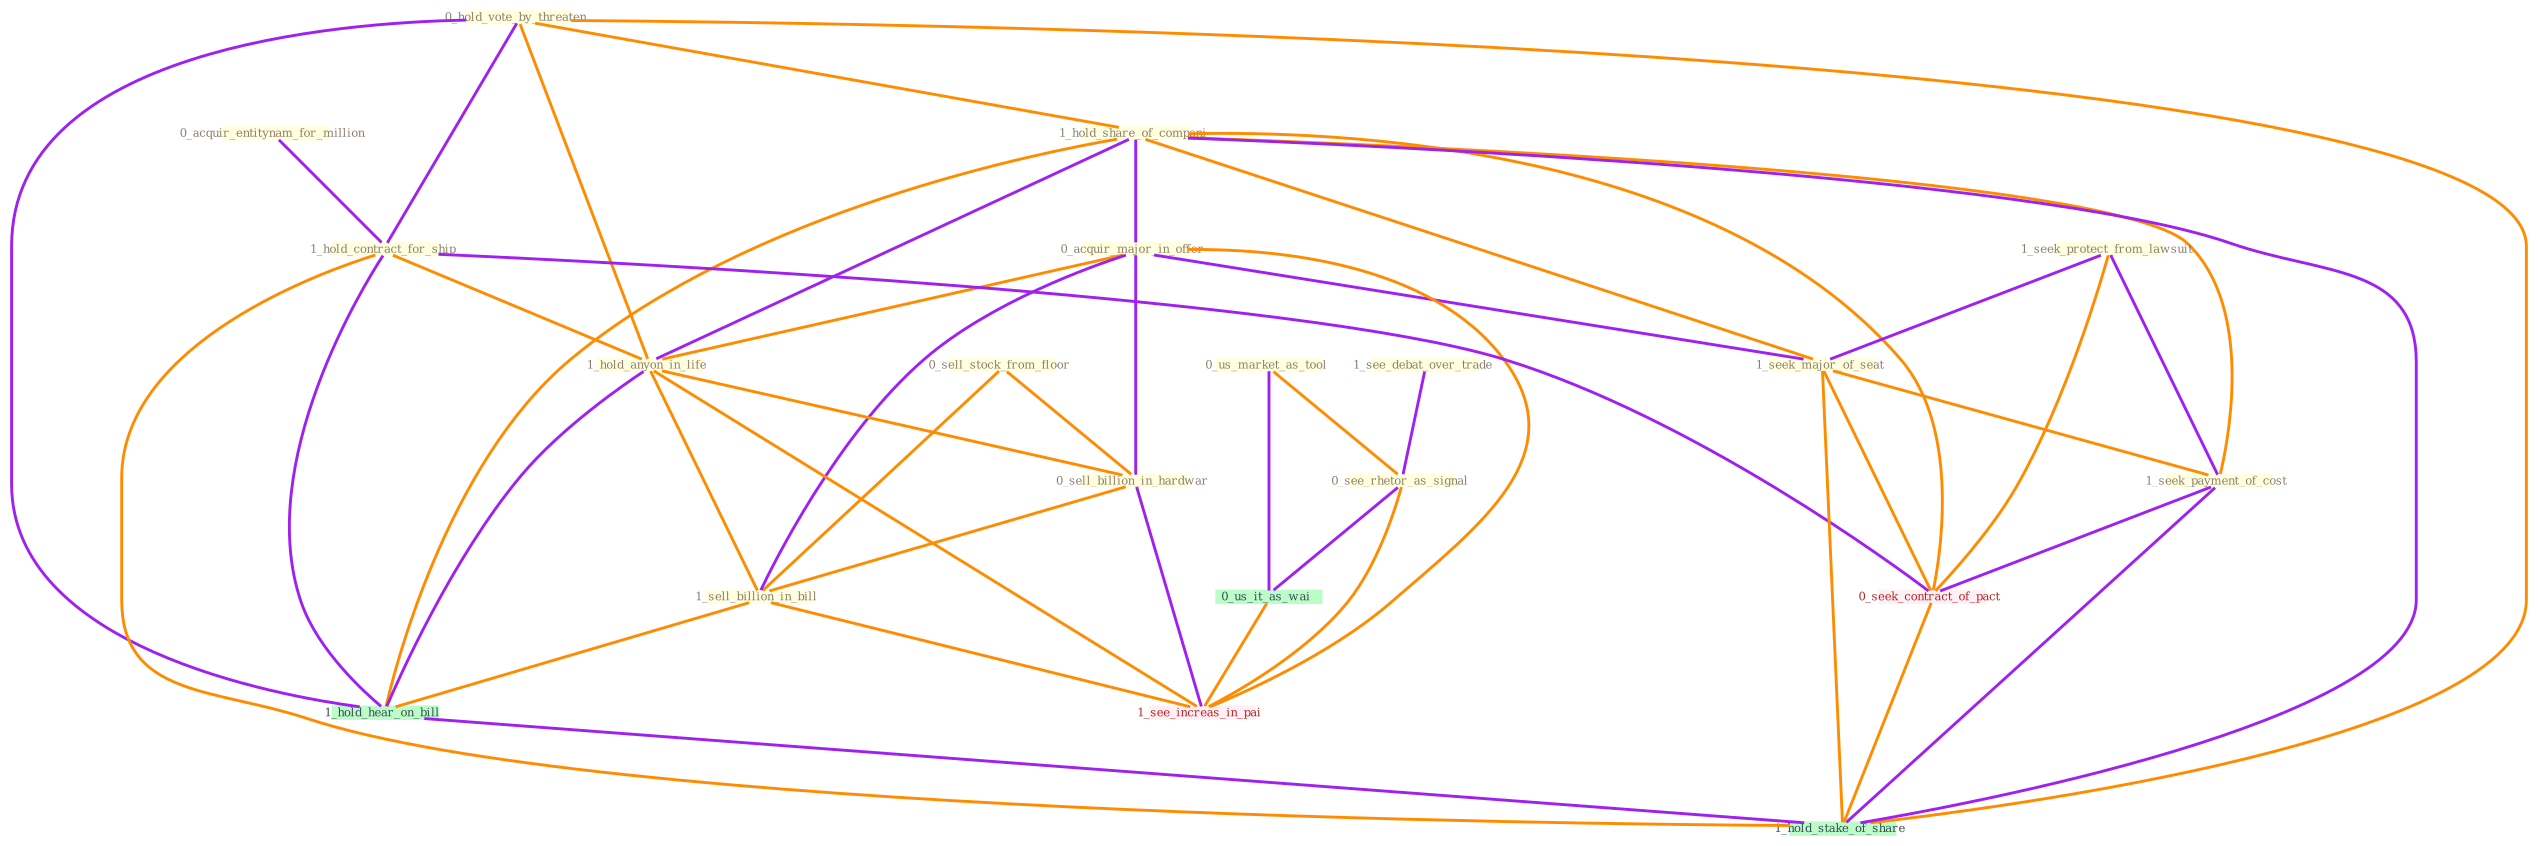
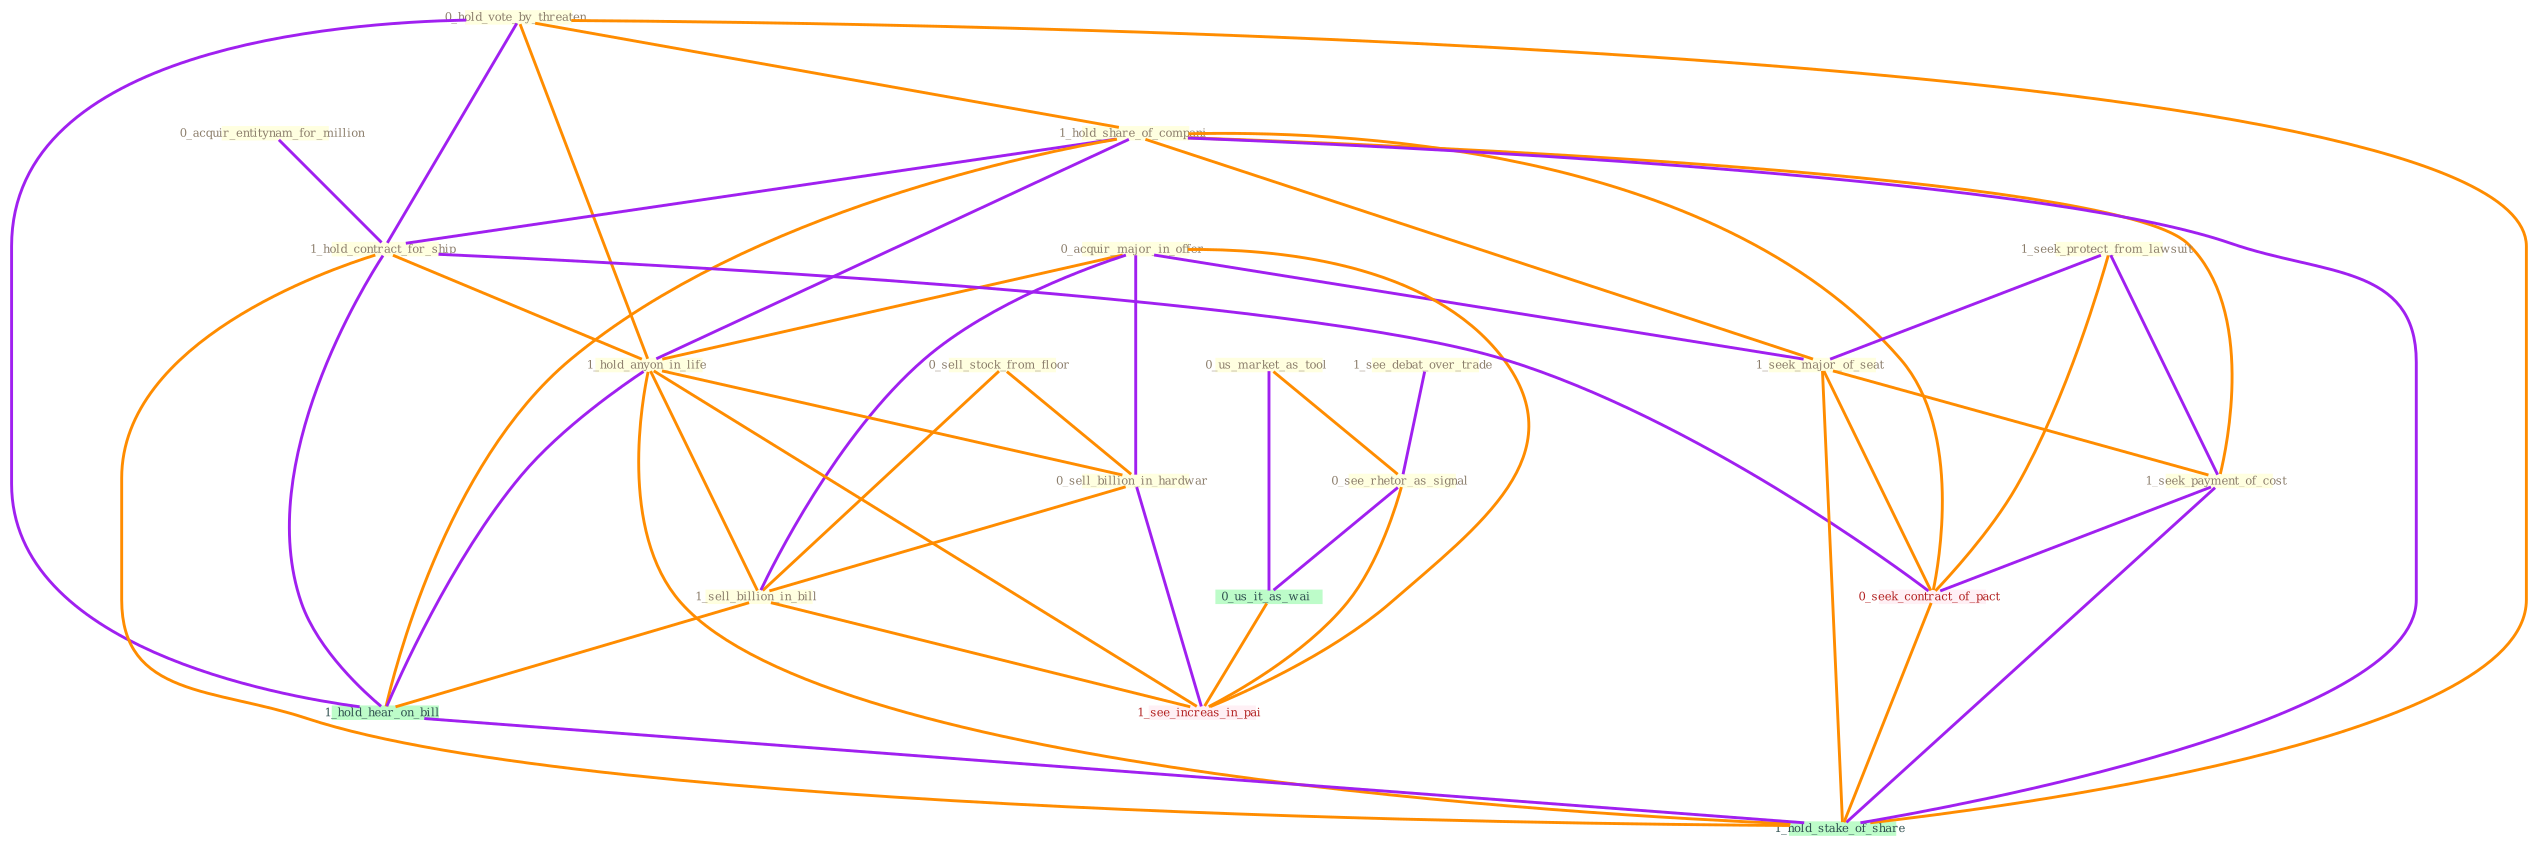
(1136, 191) -> (761, 191)
none -> (1067, 749)
